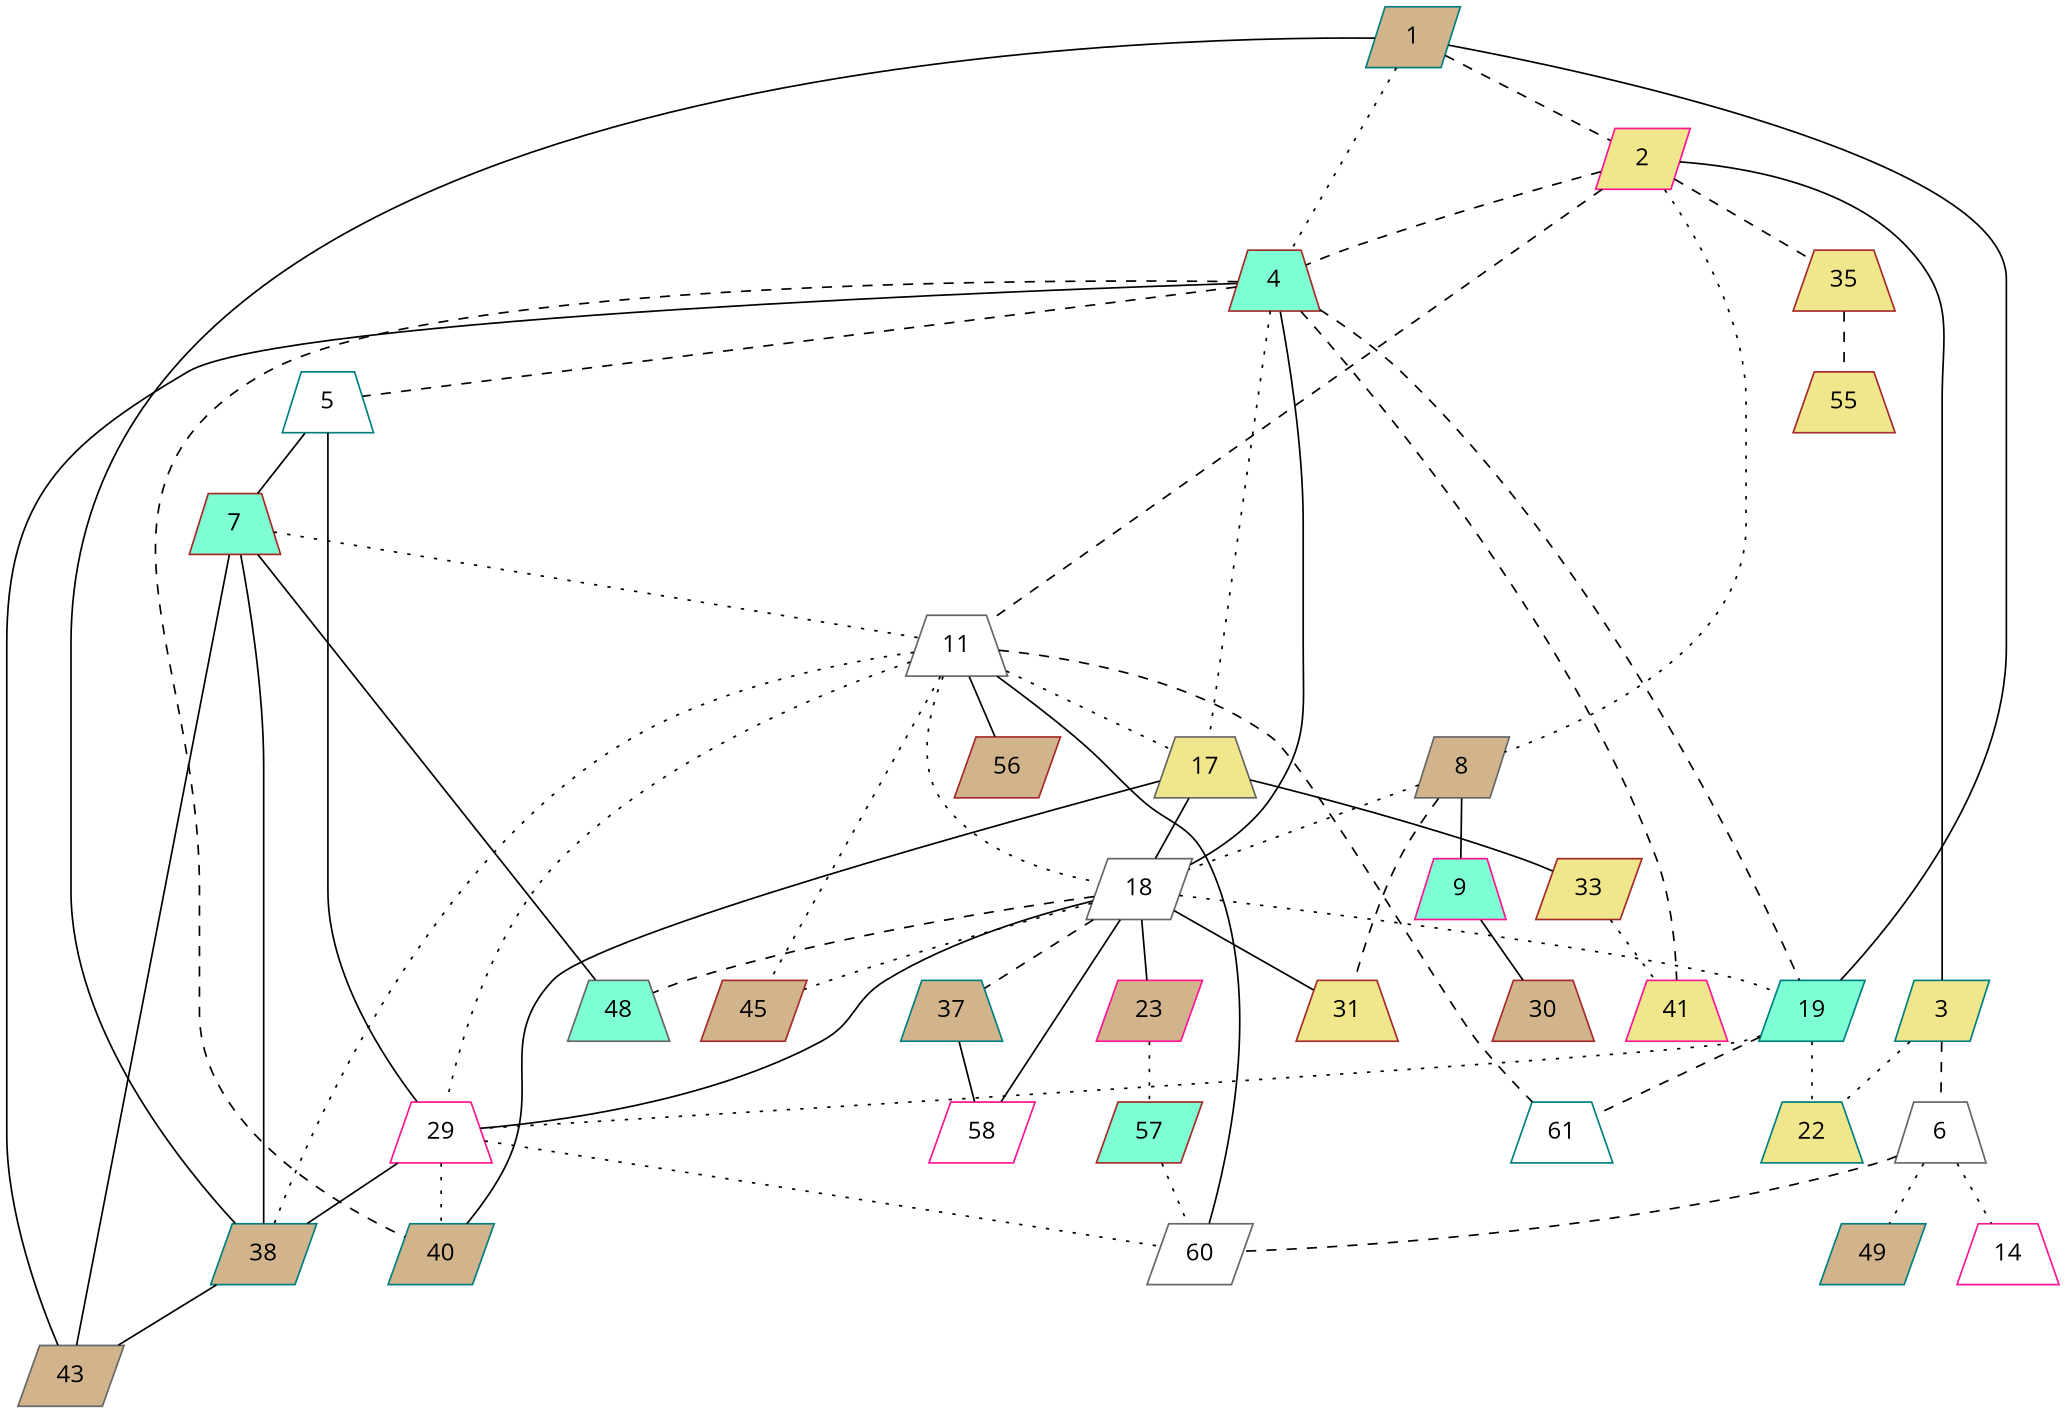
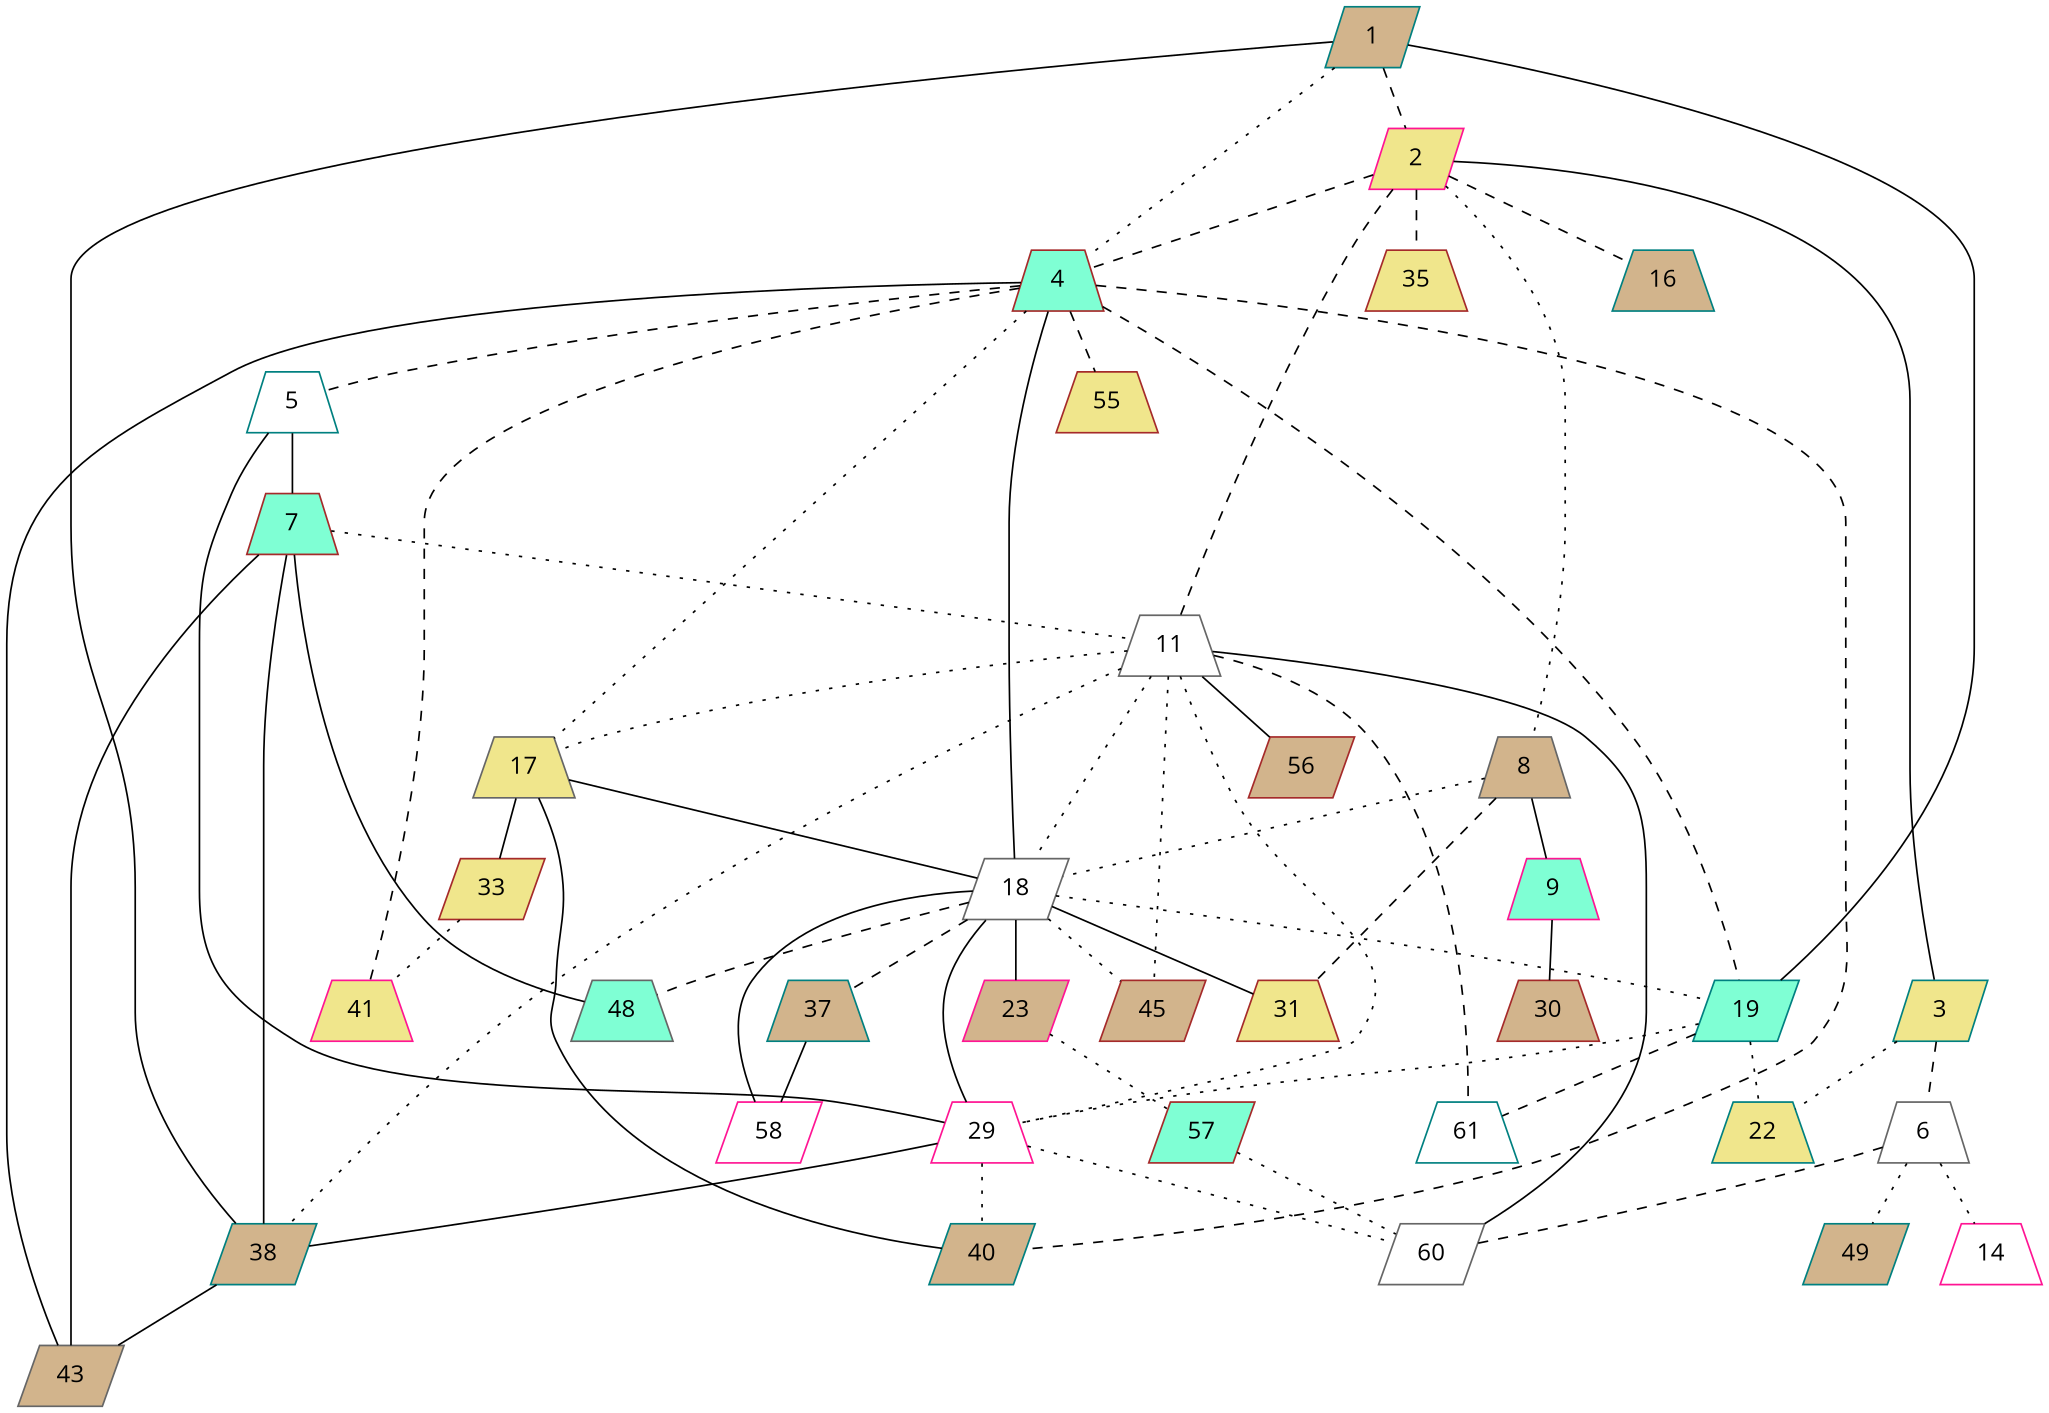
none -> (1663, 281)
(1844, 342) -> (1083, 342)
(1462, 767) -> (1525, 767)
